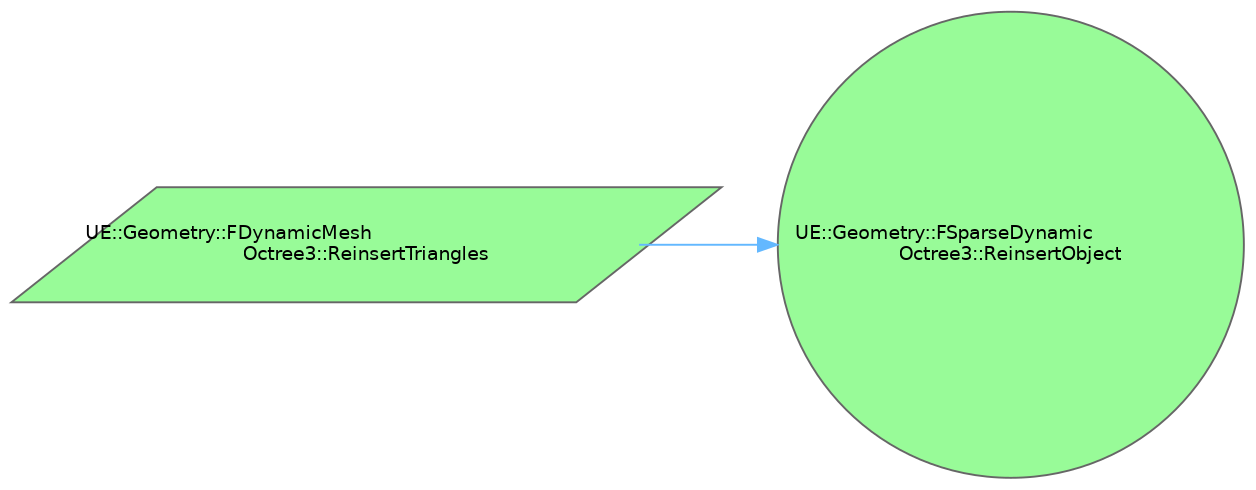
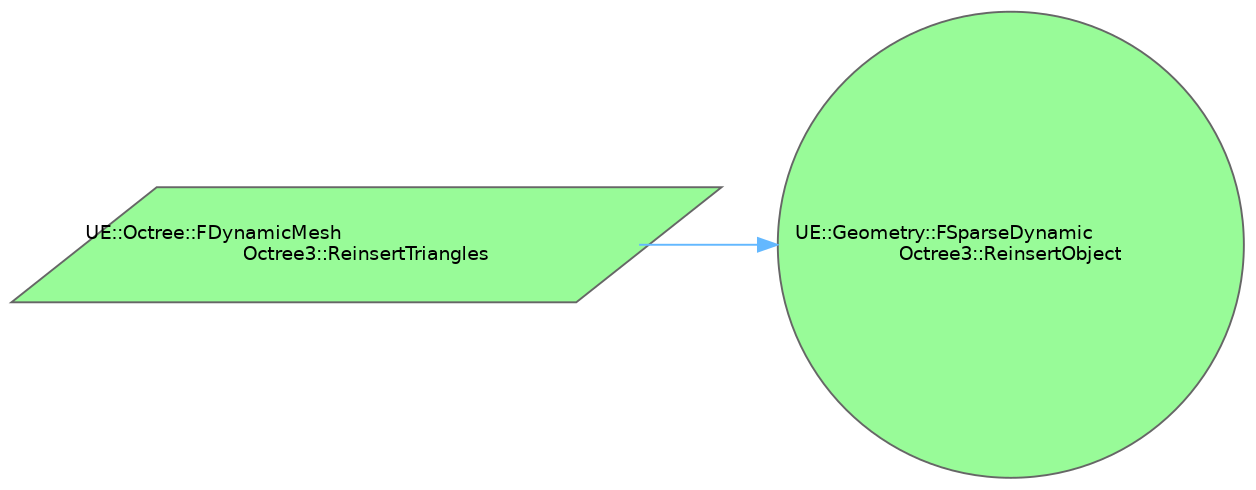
(366, 245) -> (366, 245)
